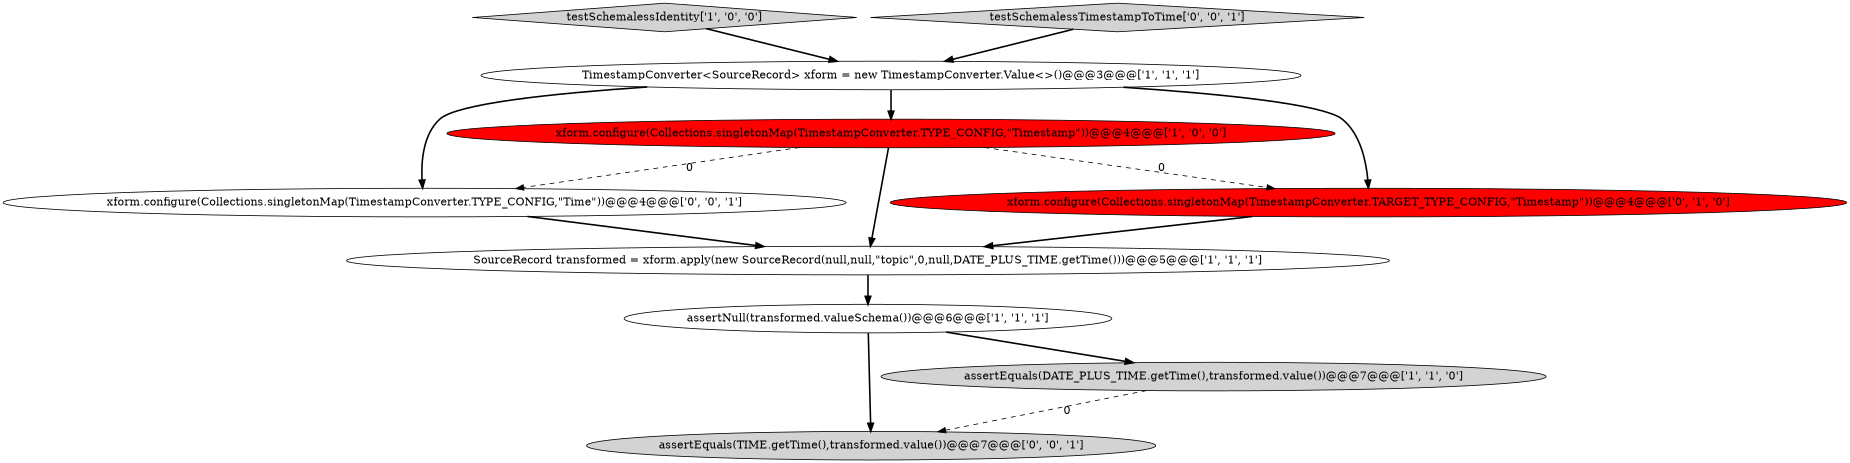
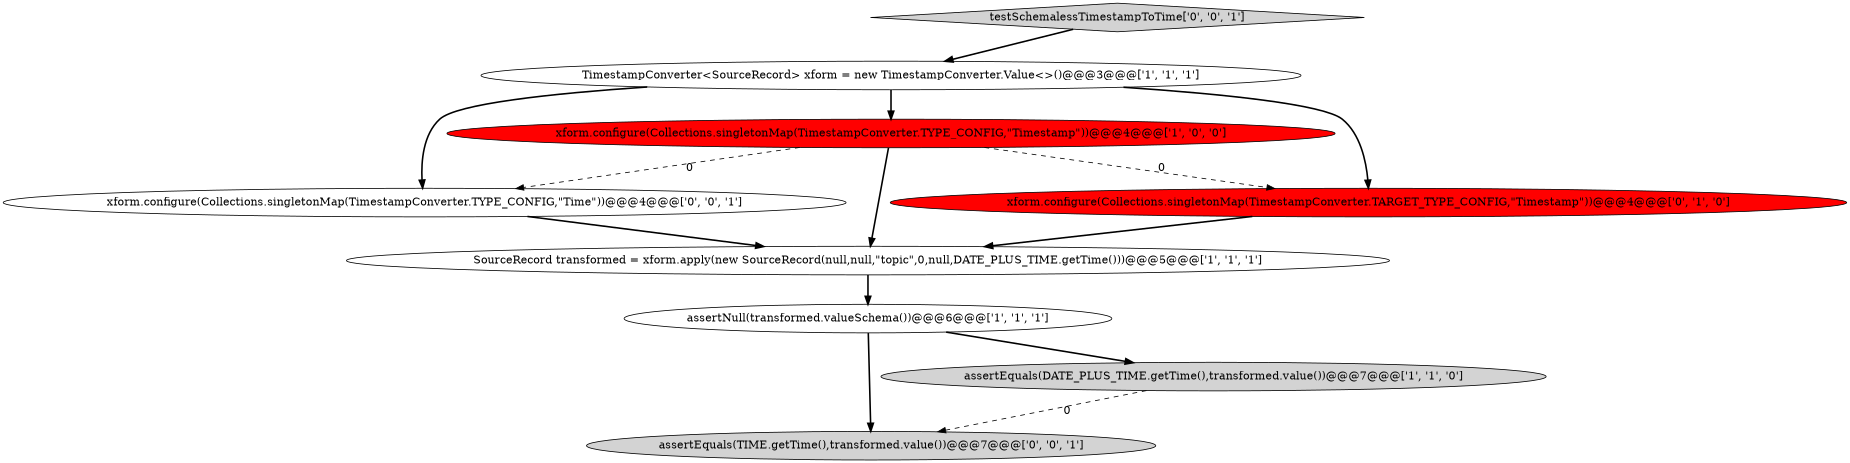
(665, 17) -> none
